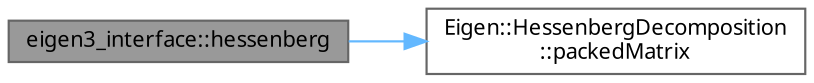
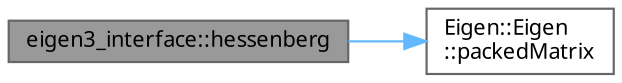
(616, 41) -> (520, 41)
